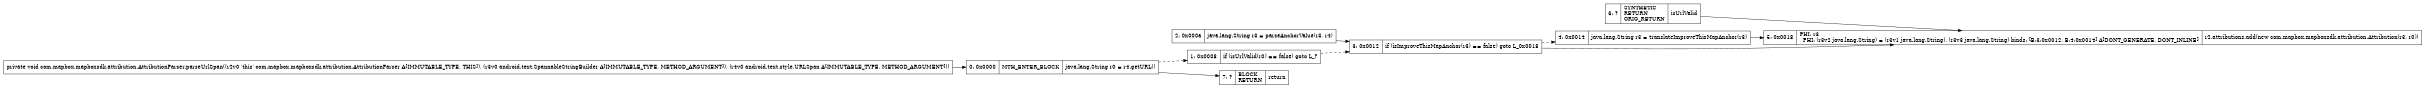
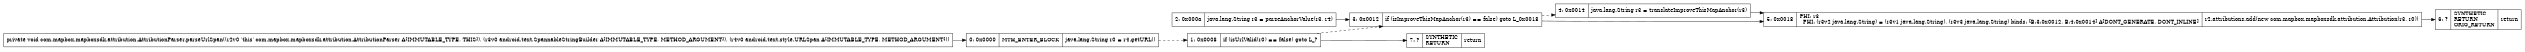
(1684, 14) -> (2510, 19)
(1829, 23) -> (2427, 20)
(1187, 74) -> (1362, 40)
(1248, 75) -> (1442, 38)
